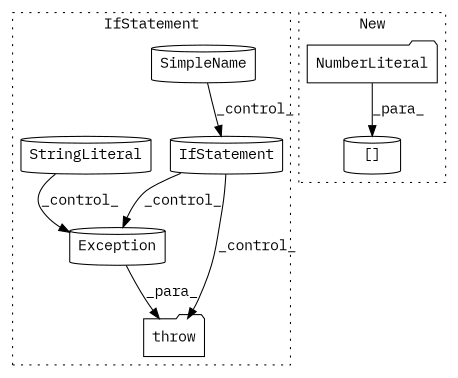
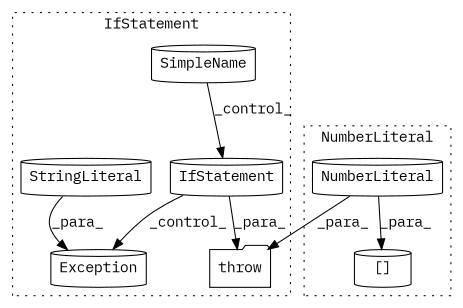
(372, 25) -> (378, 138)
(372, 64) -> (378, 177)
(80, 201) -> (78, 223)
(257, 246) -> (260, 223)
(139, 288) -> (313, 220)
